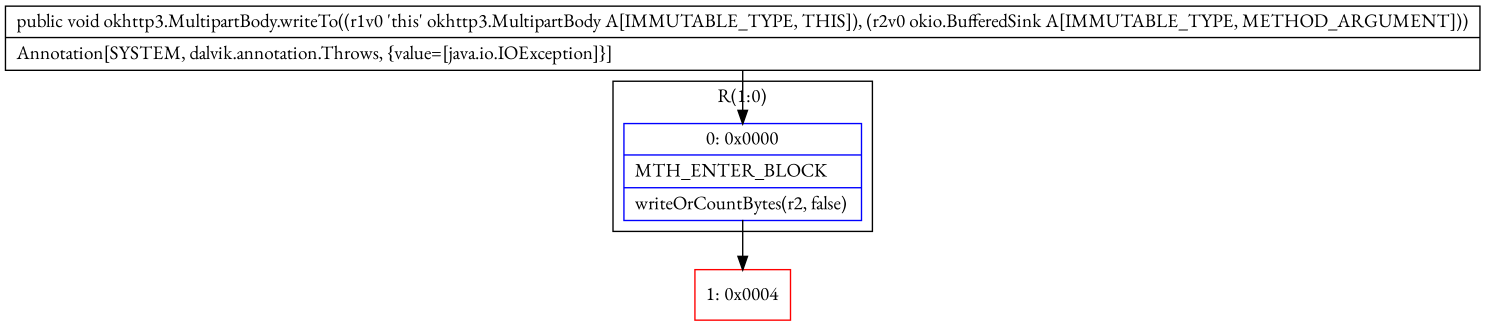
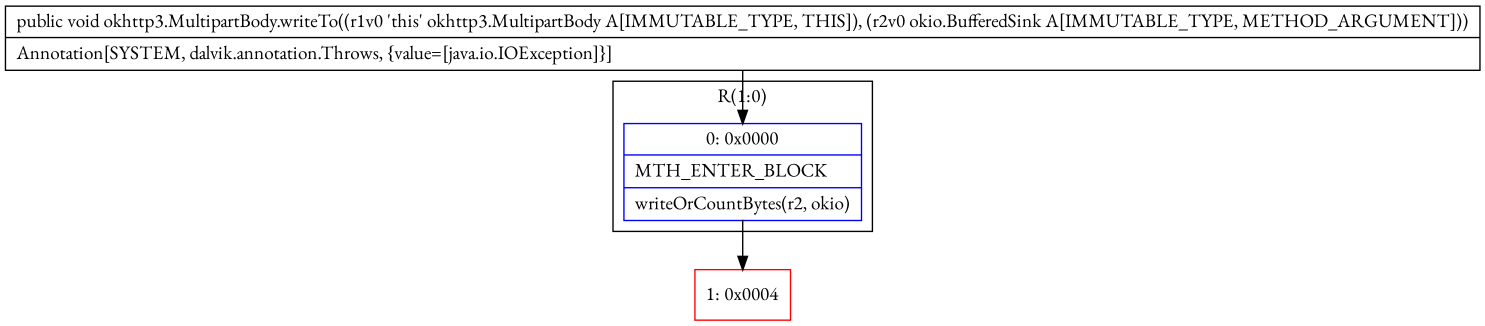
(741, 203) -> (743, 203)
